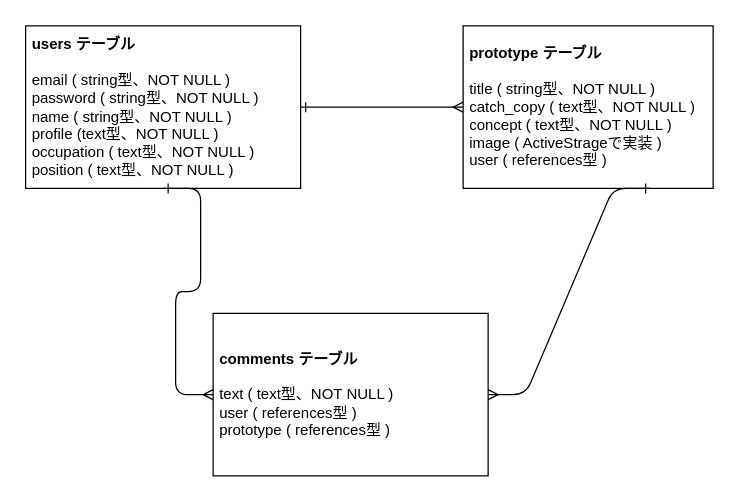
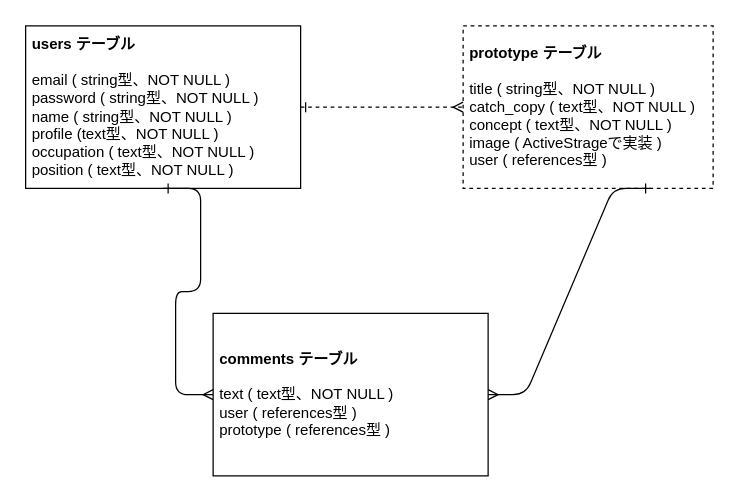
(382, 107) -> (382, 107)
(588, 107) -> (588, 107)
